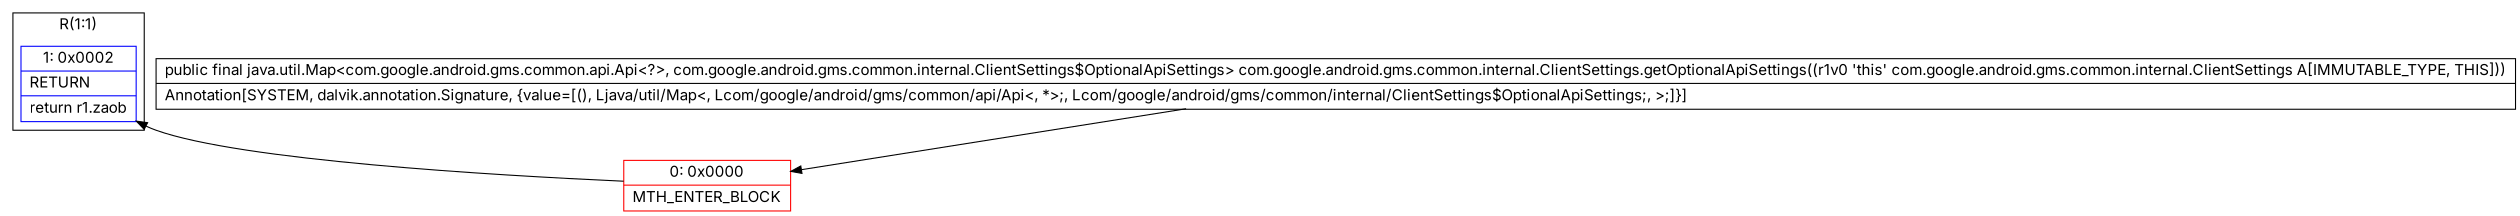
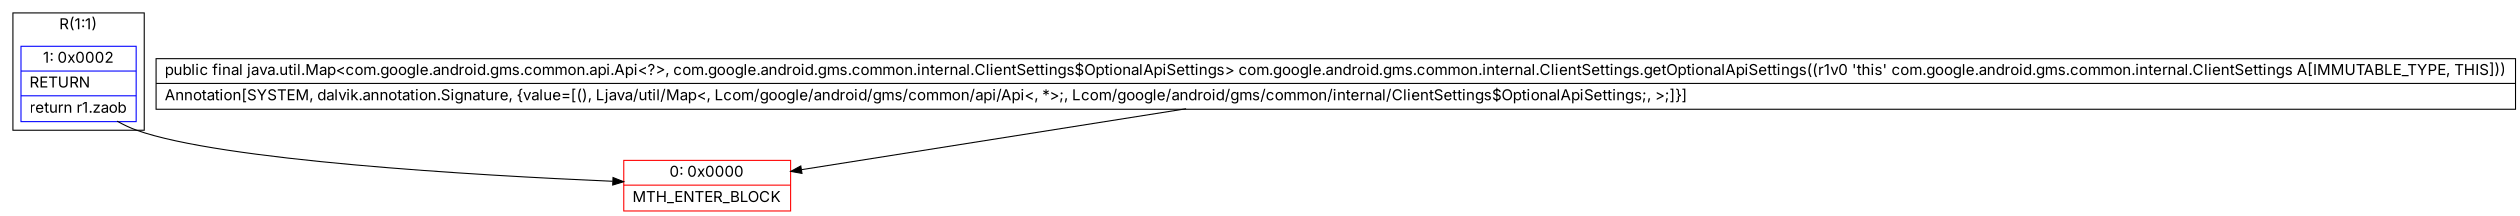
(383, 166) -> (362, 165)
